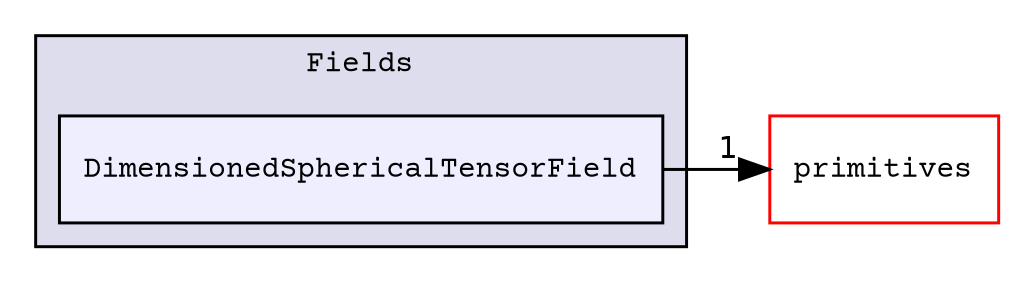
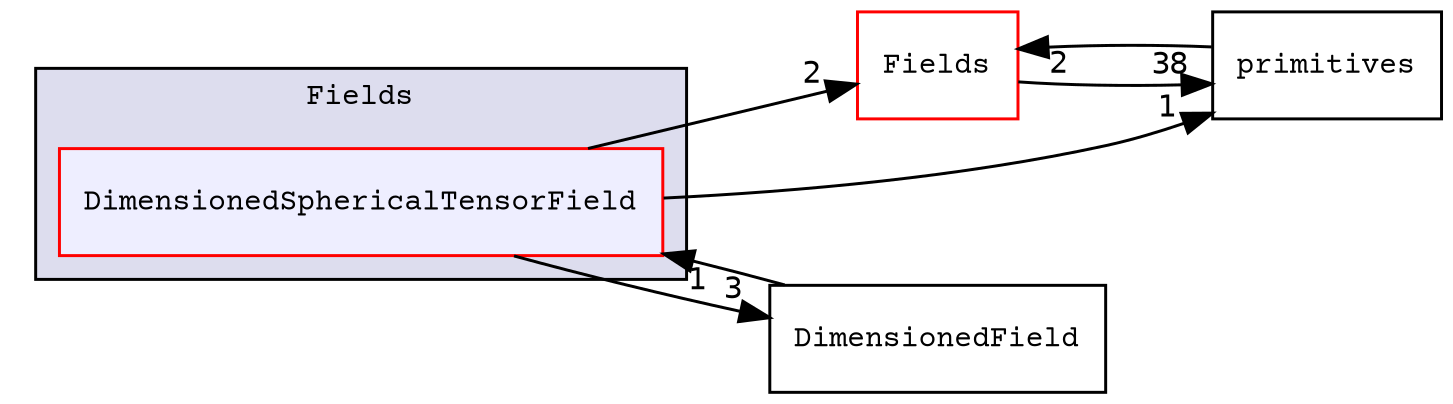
none -> (938, 65)
(361, 169) -> (361, 202)
(884, 169) -> (1327, 65)
none -> (938, 339)
